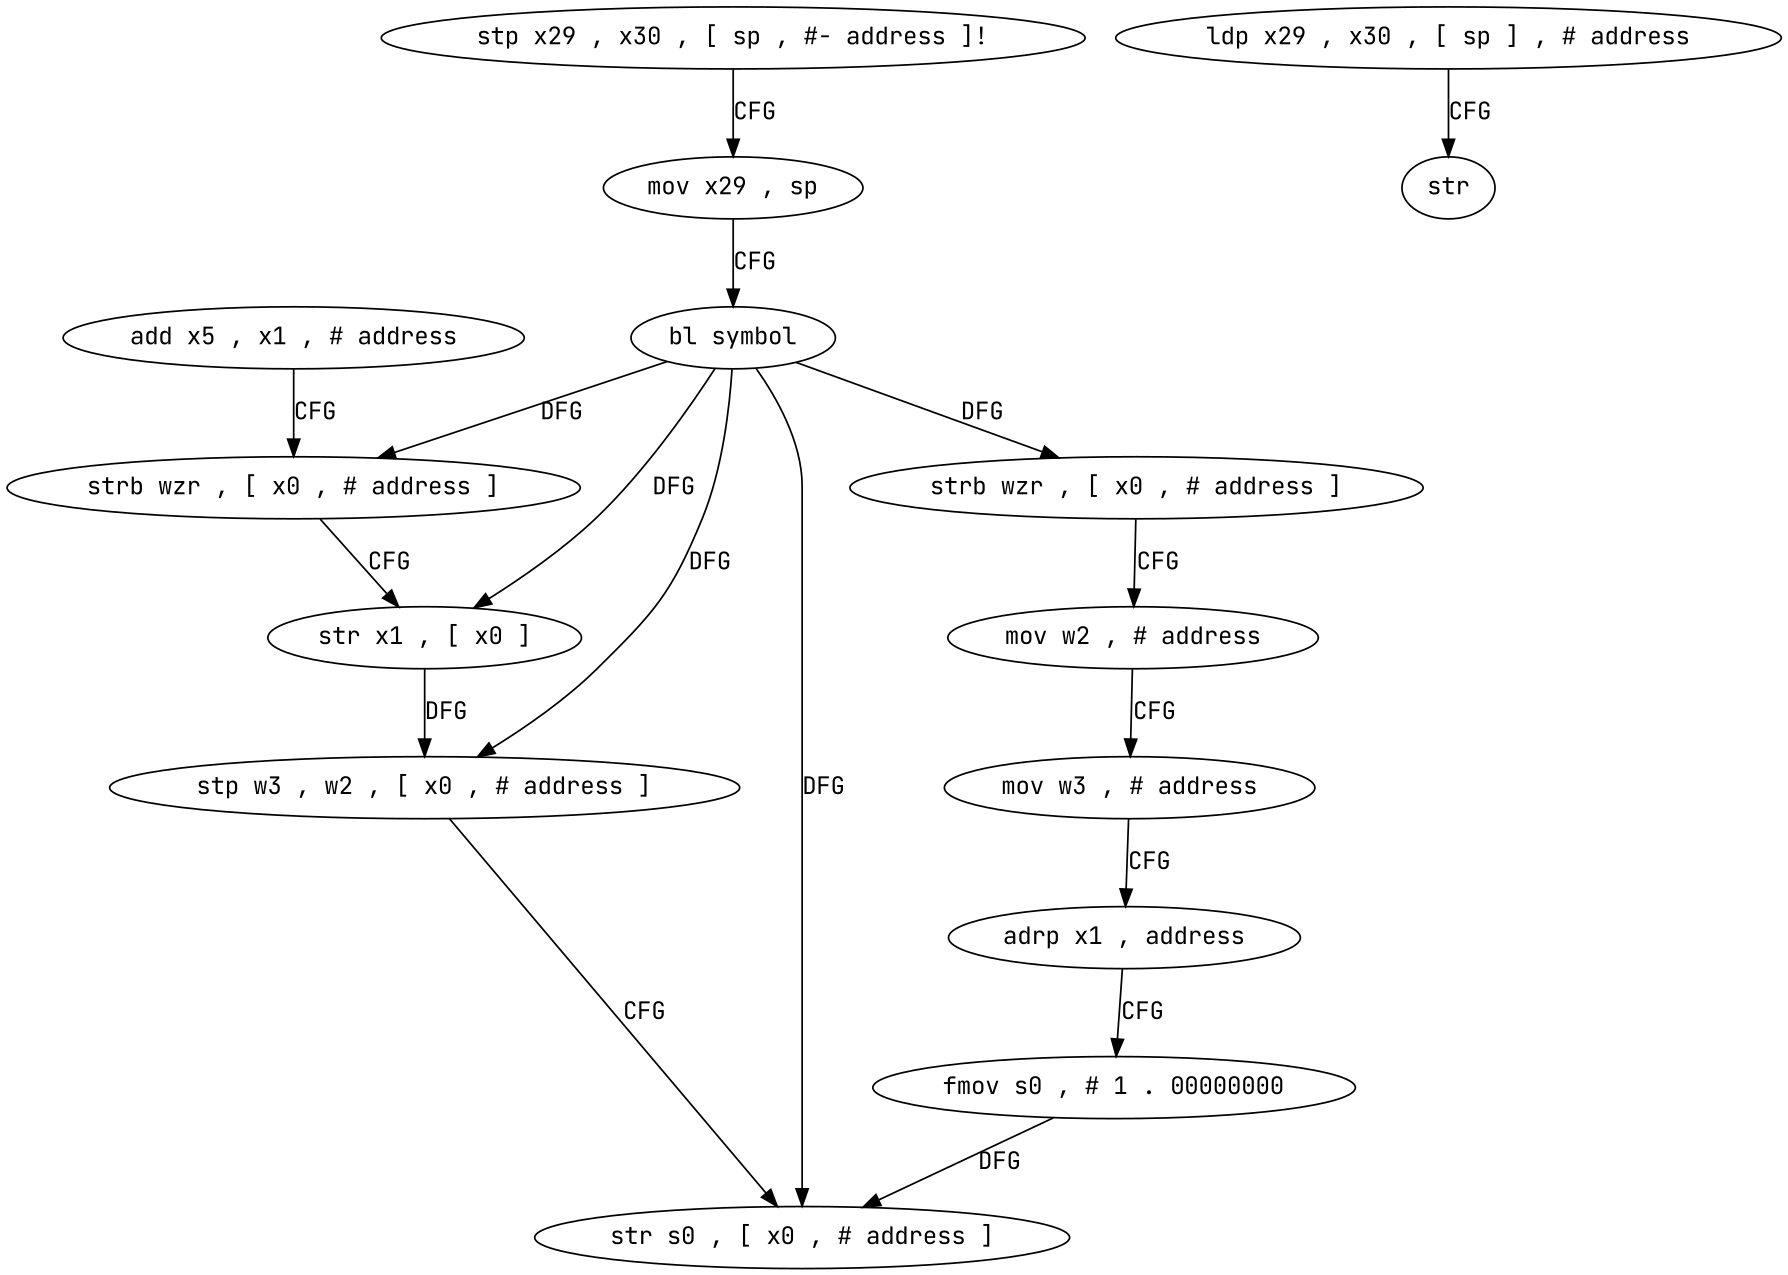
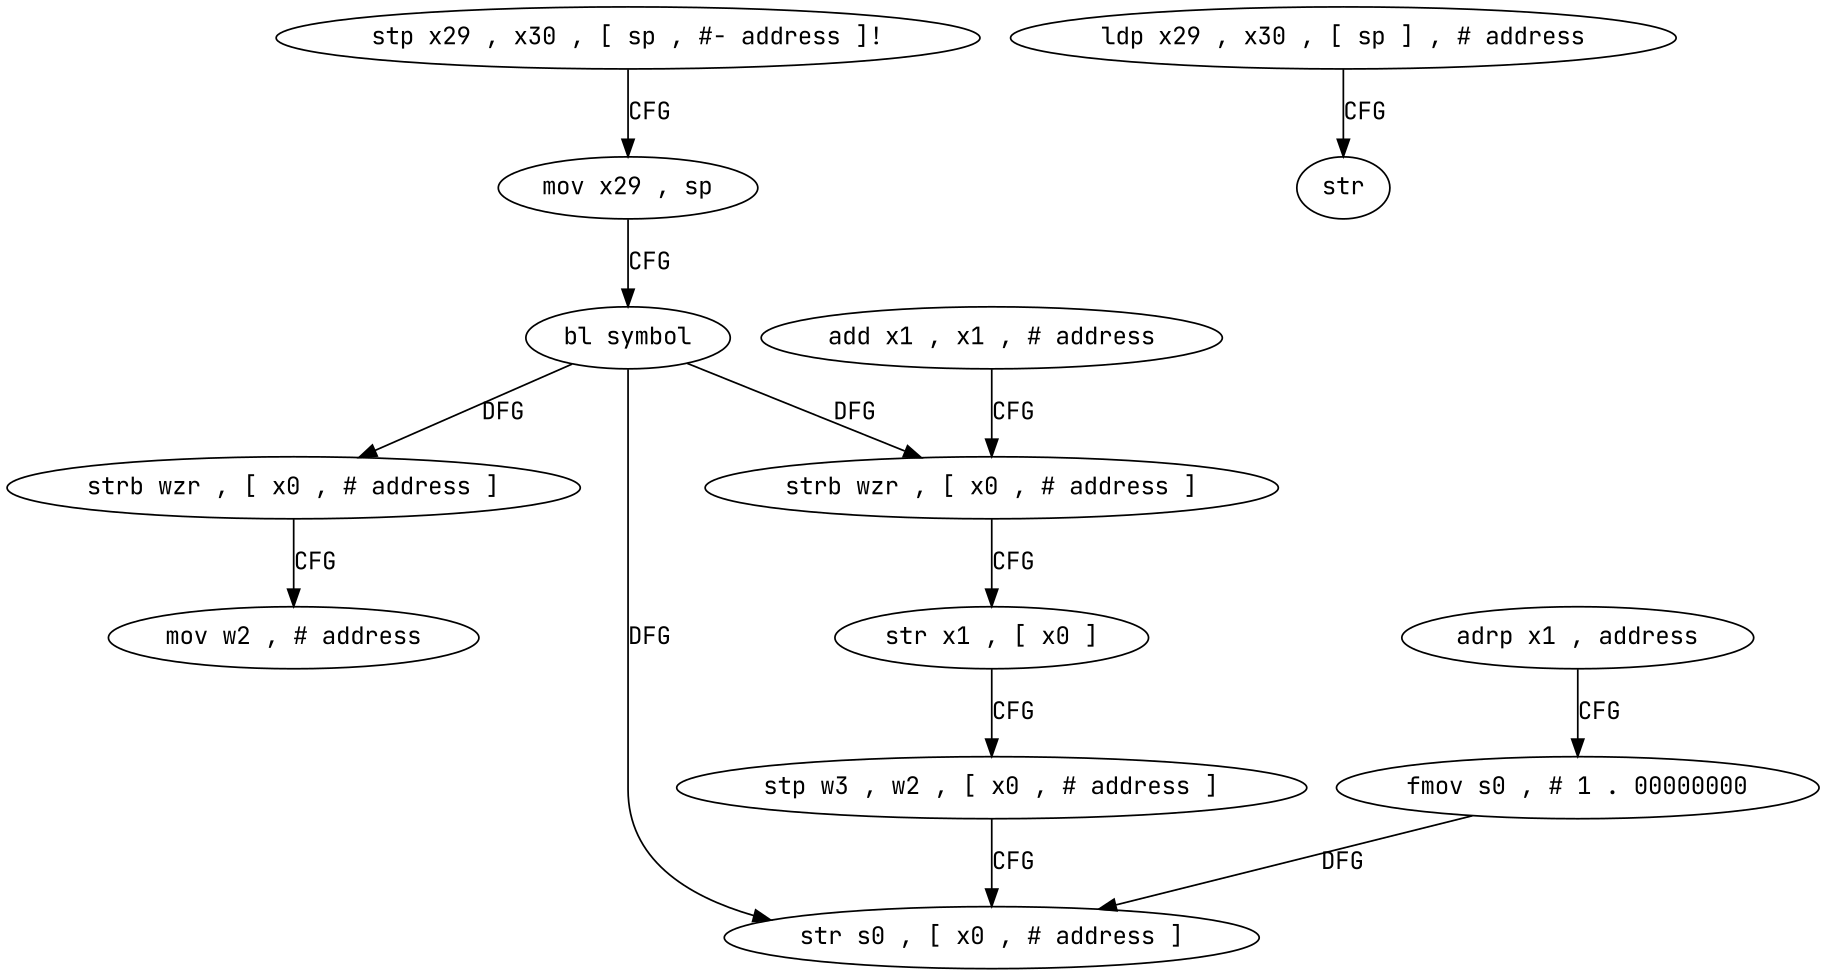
(294, 338) -> (992, 338)
(616, 498) -> none
(666, 592) -> none
(446, 713) -> (1013, 713)
(1130, 788) -> none
